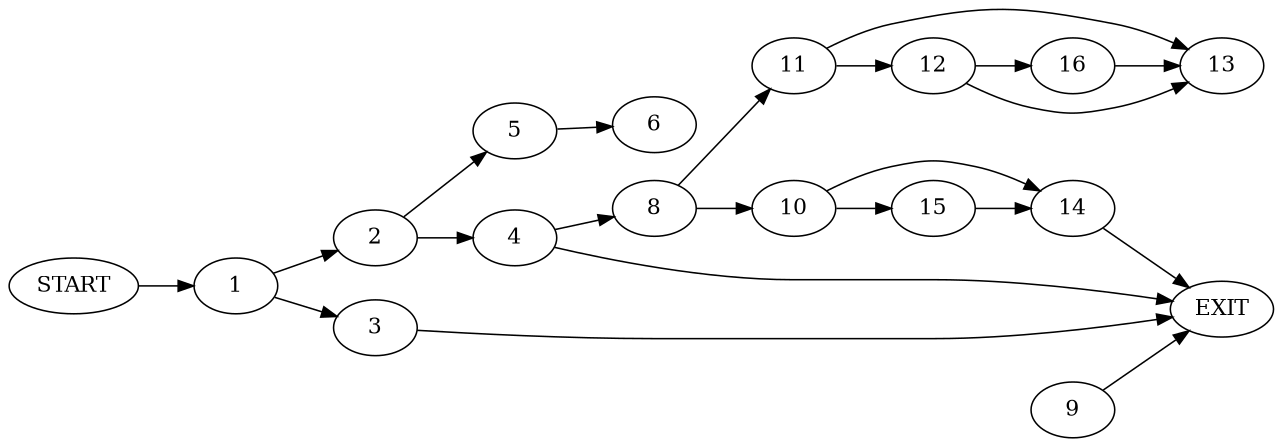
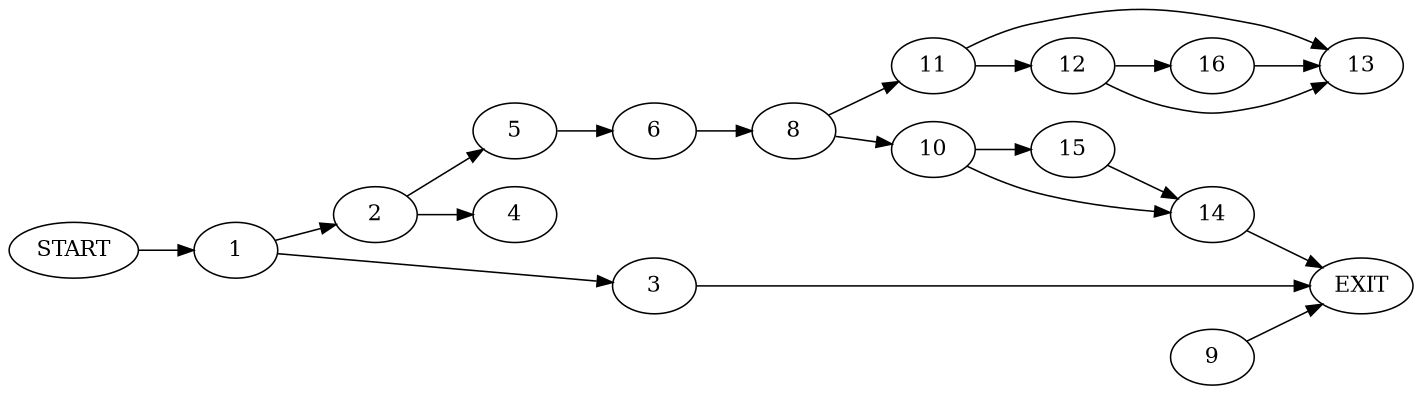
(577, 225) -> (717, 131)
(855, 280) -> none
